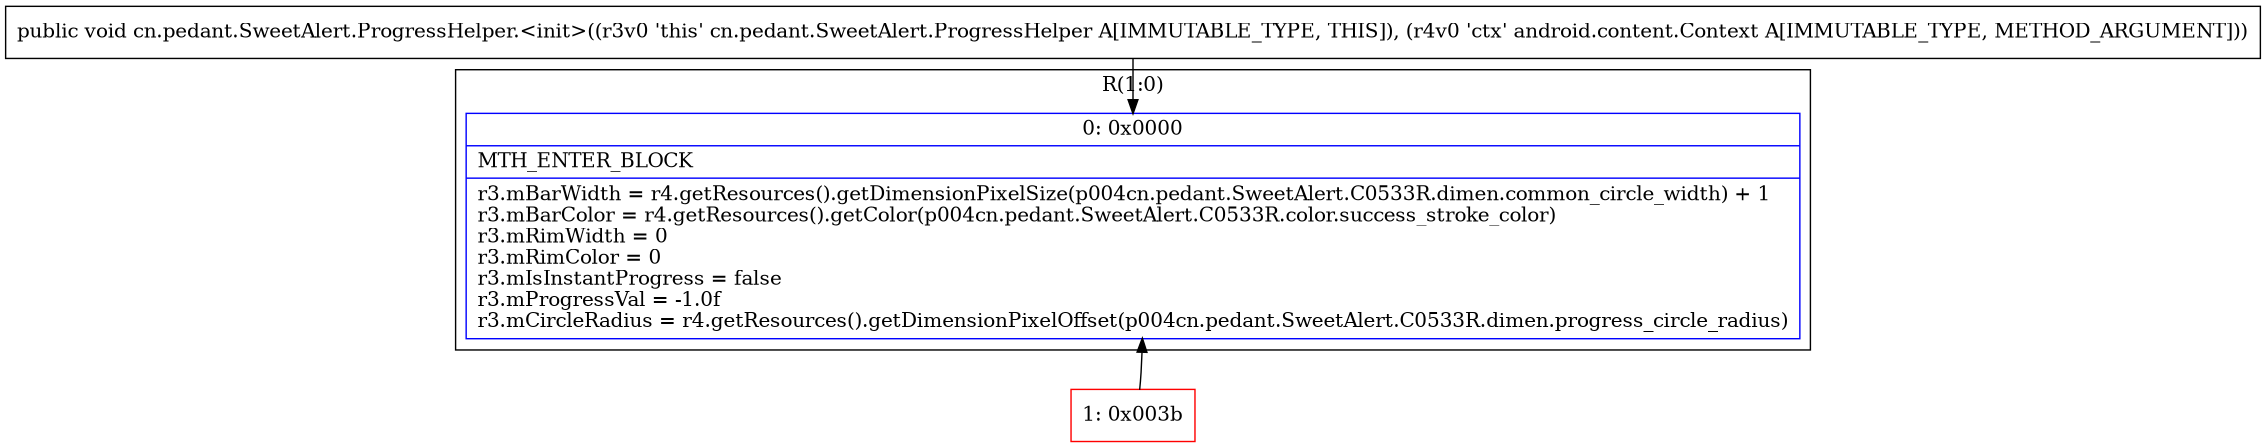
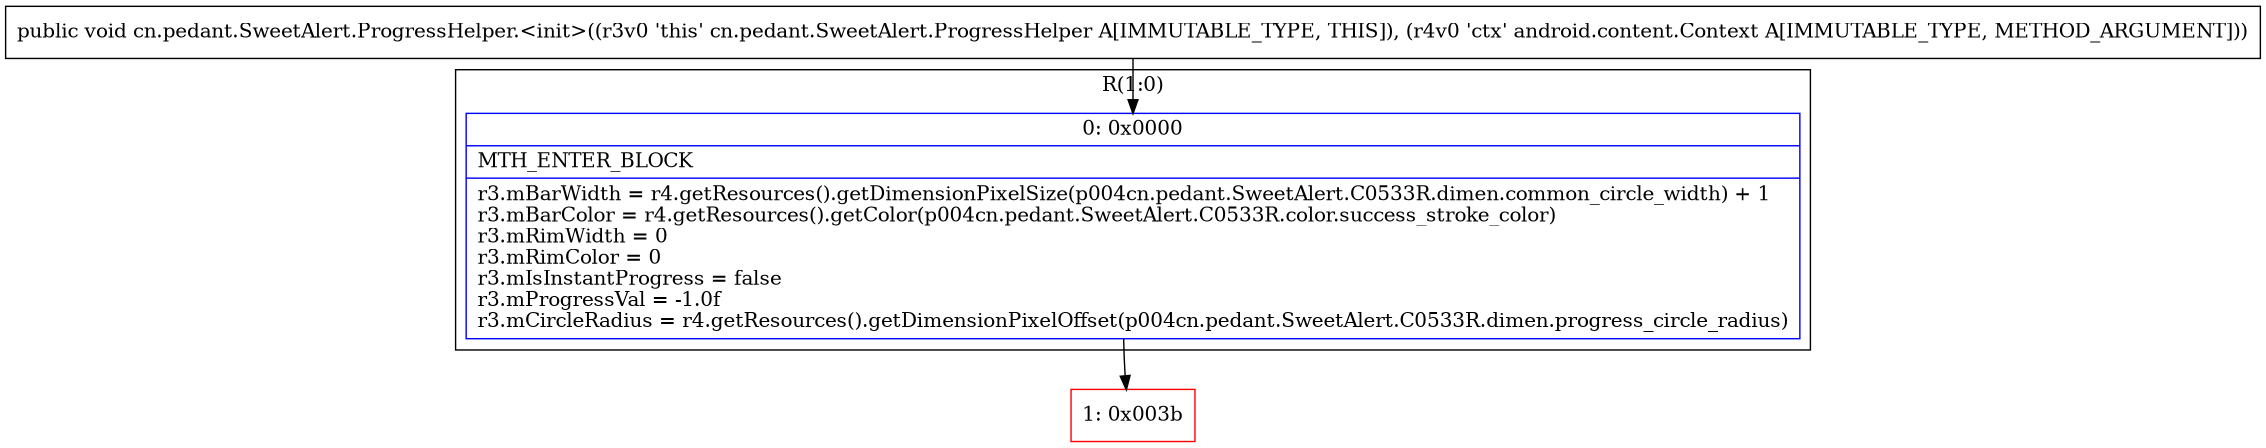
(1141, 371) -> (1124, 359)
